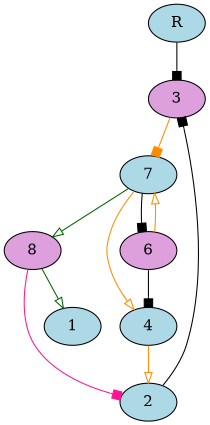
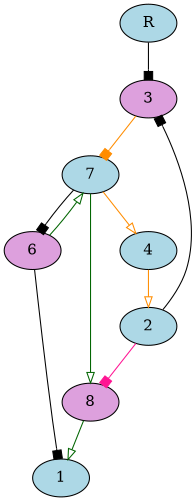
(155, 218) -> (64, 219)
(148, 283) -> (45, 359)
(39, 351) -> (123, 360)
